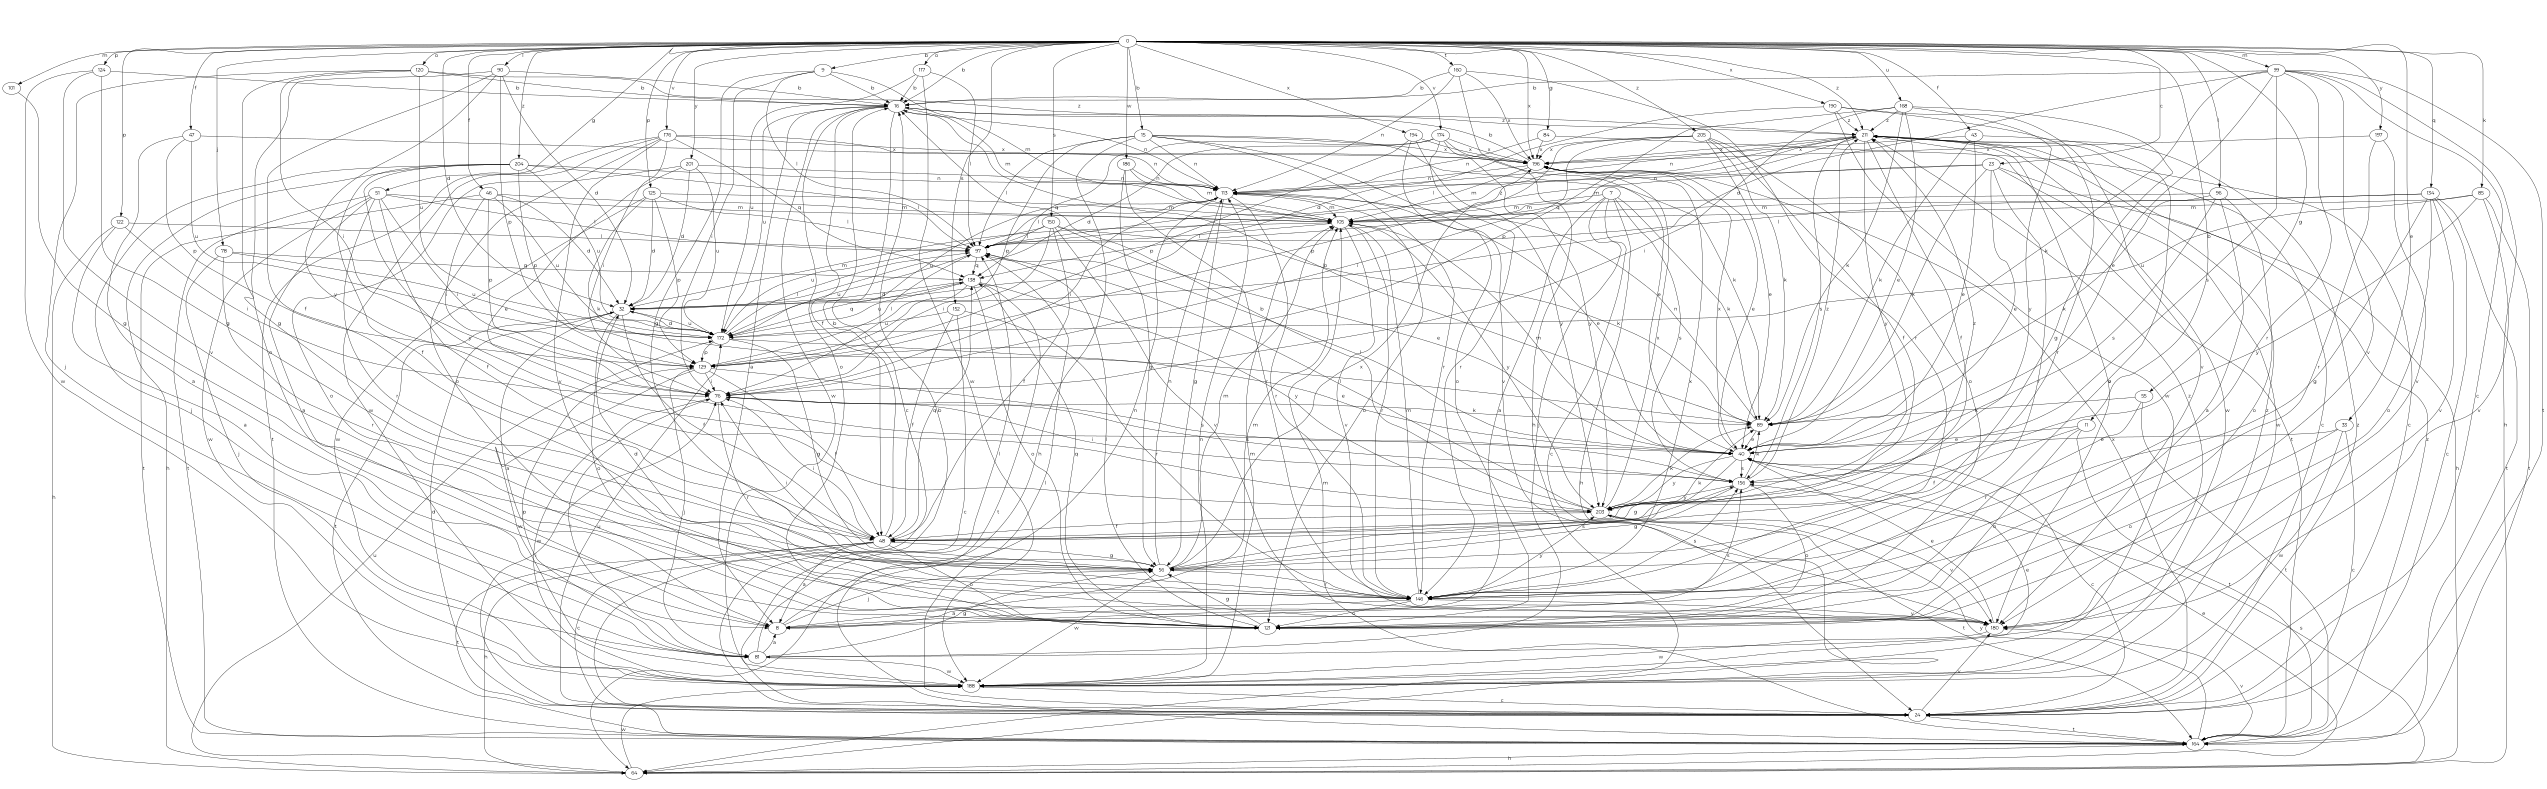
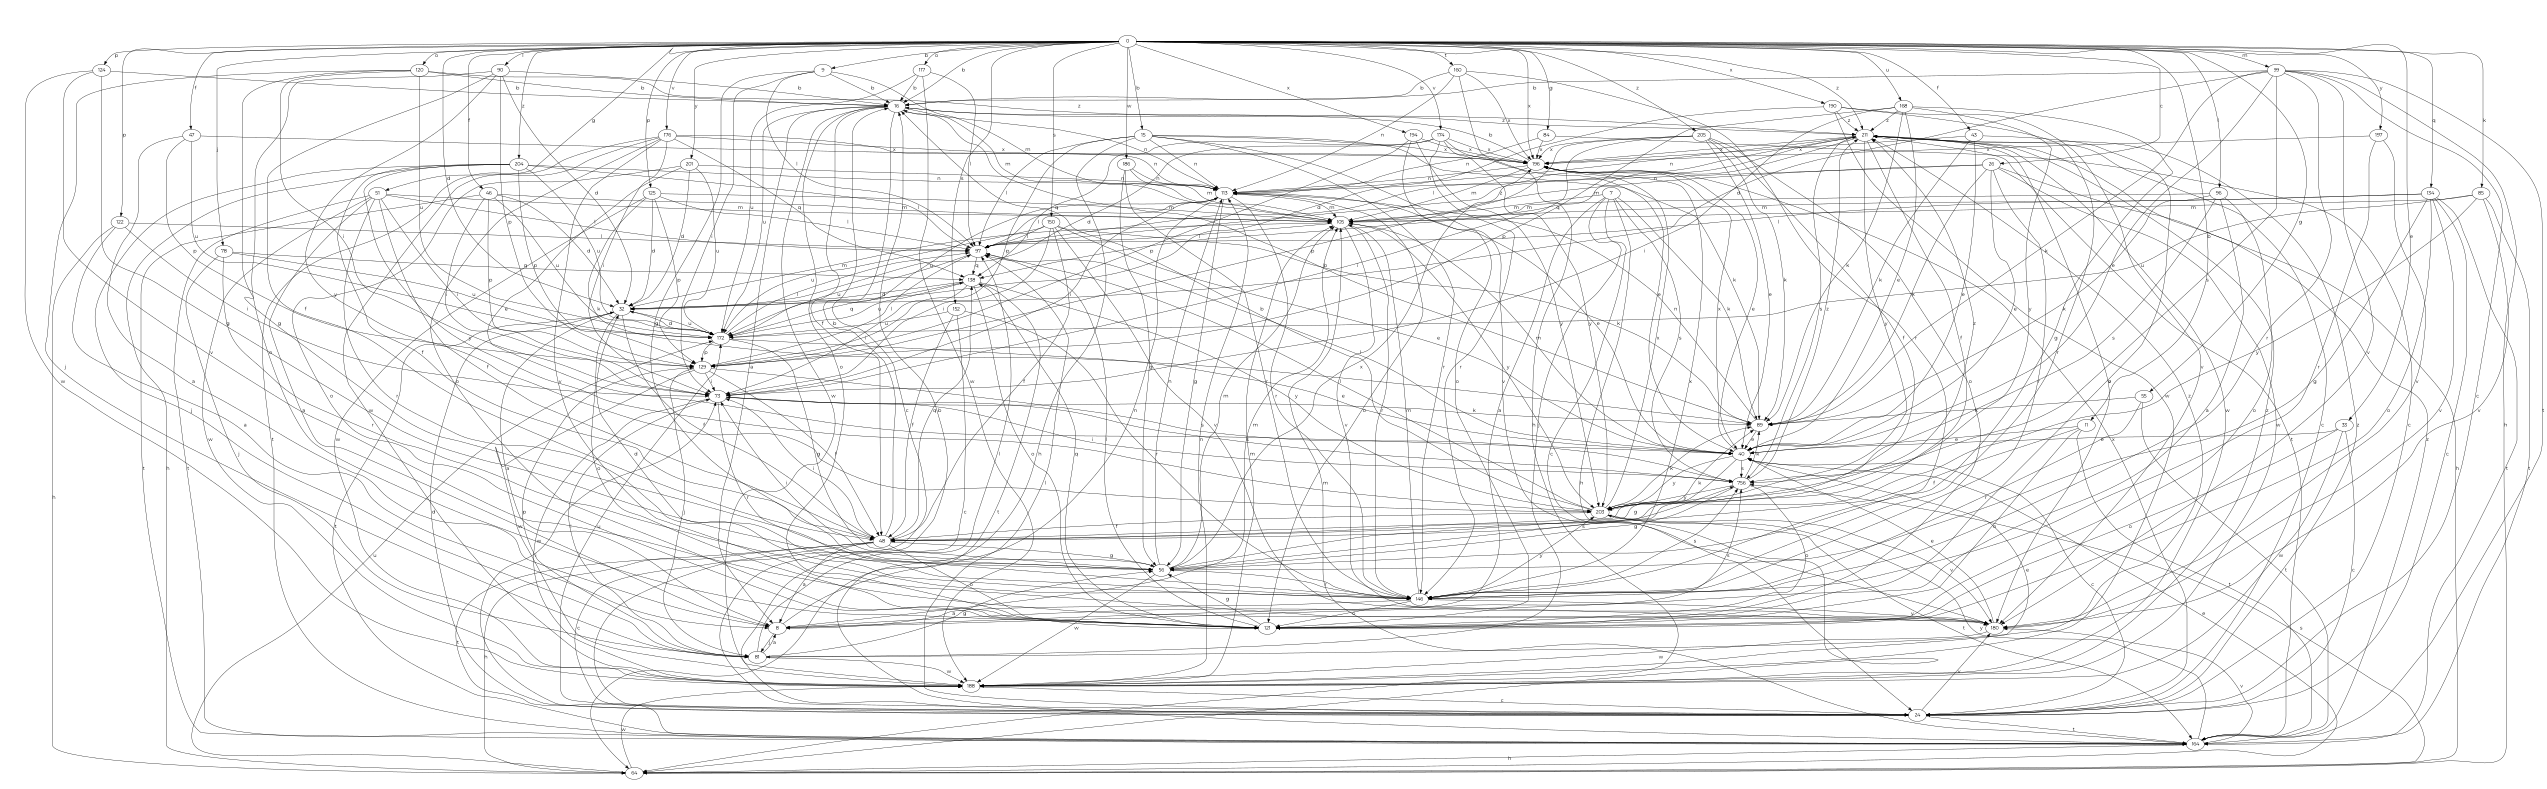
(12, 88) -> none
(1991, 164) -> (1991, 164)
(718, 396) -> (718, 396)
(1741, 483) -> (1741, 483)
(1000, 575) -> (768, 641)
